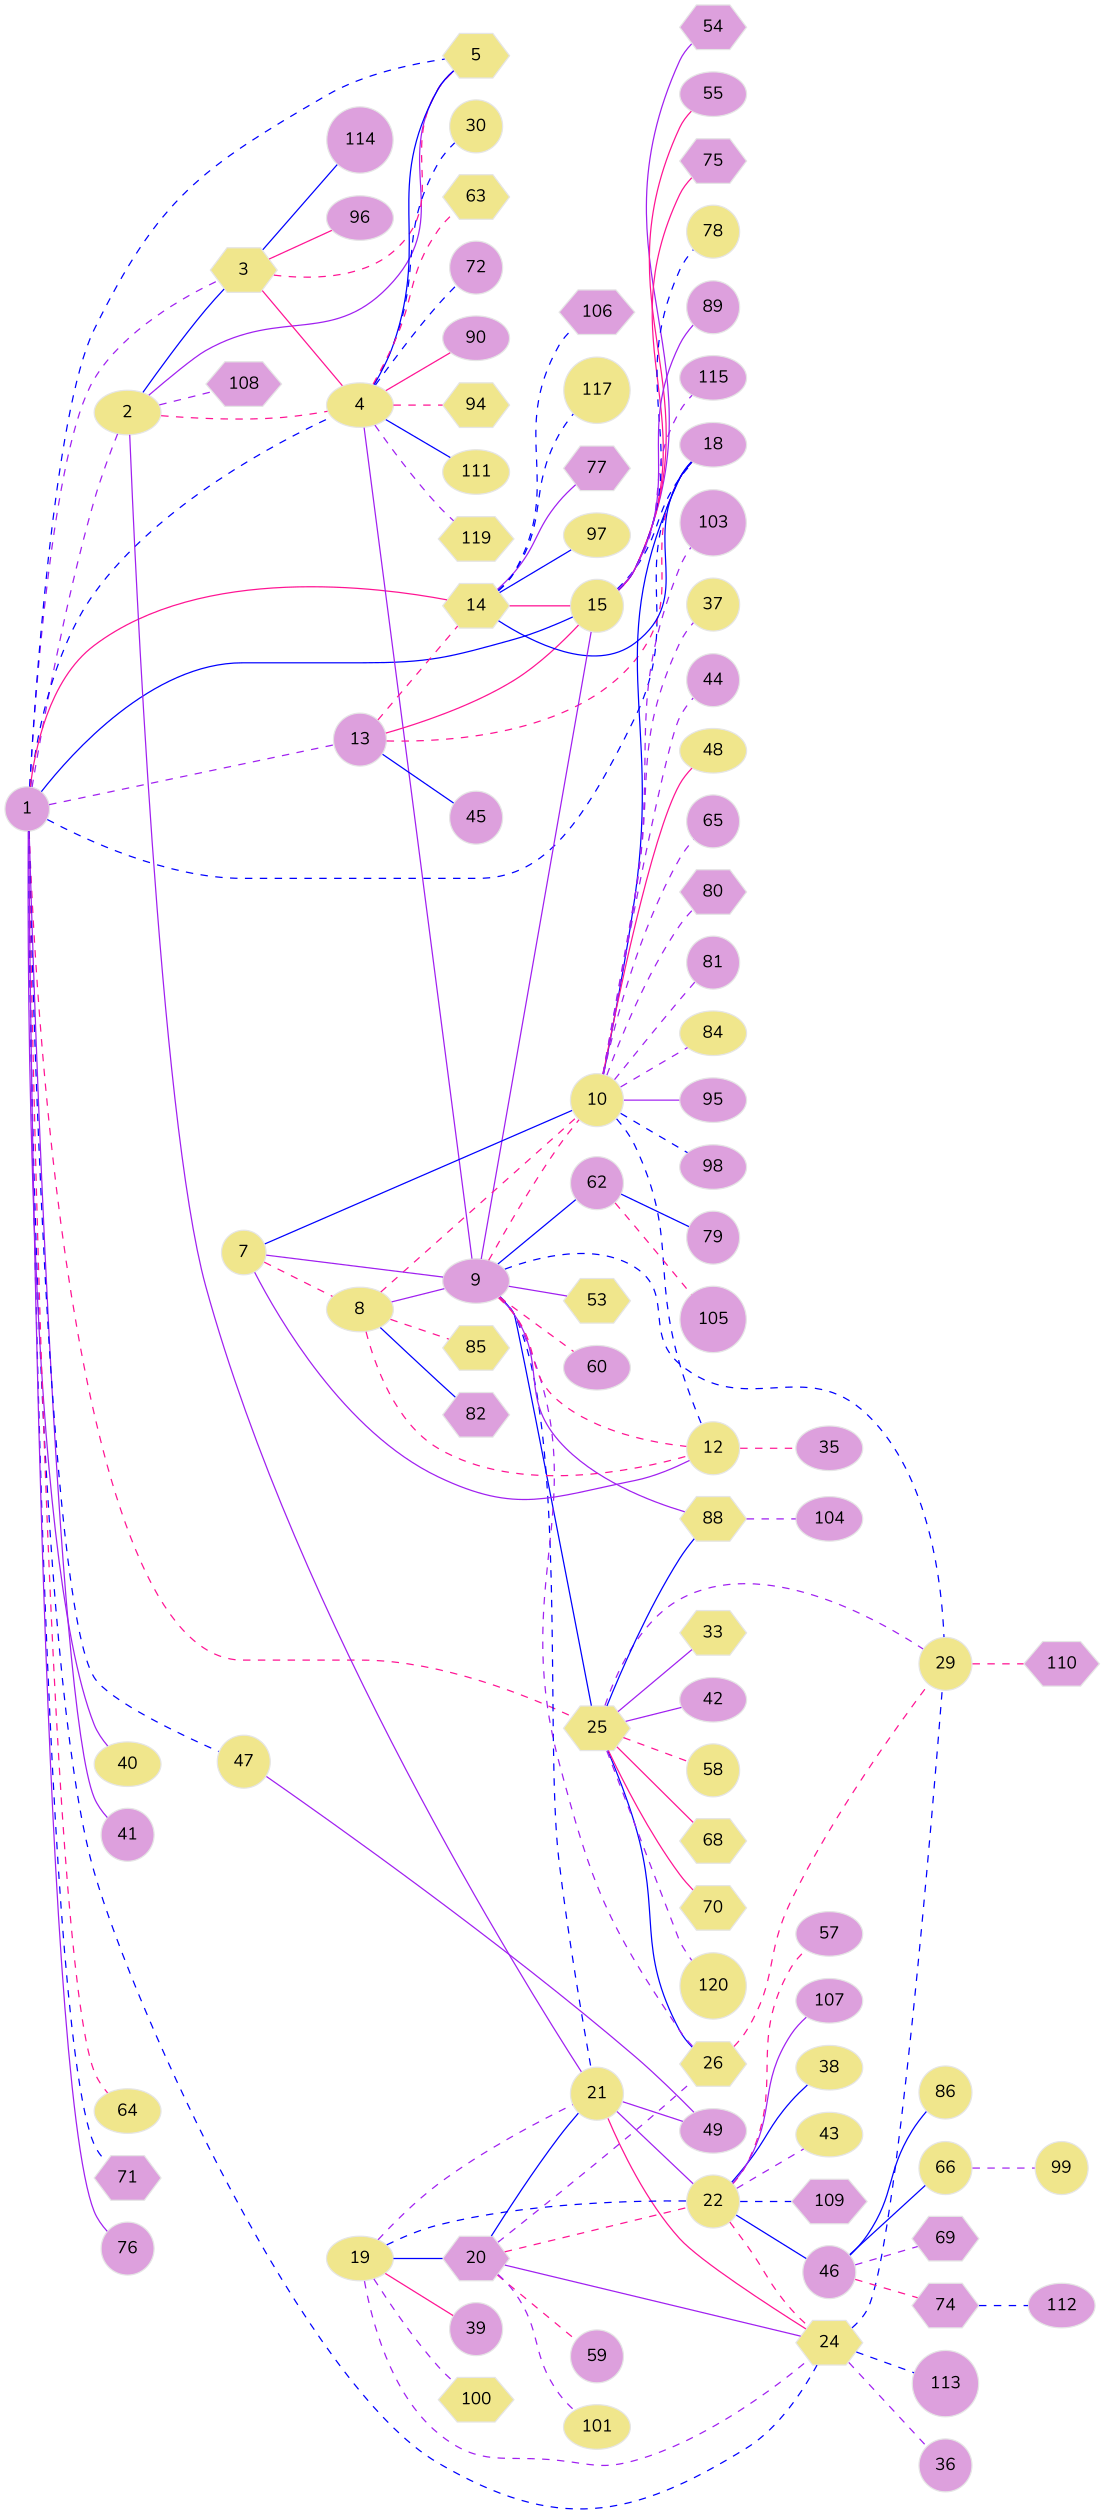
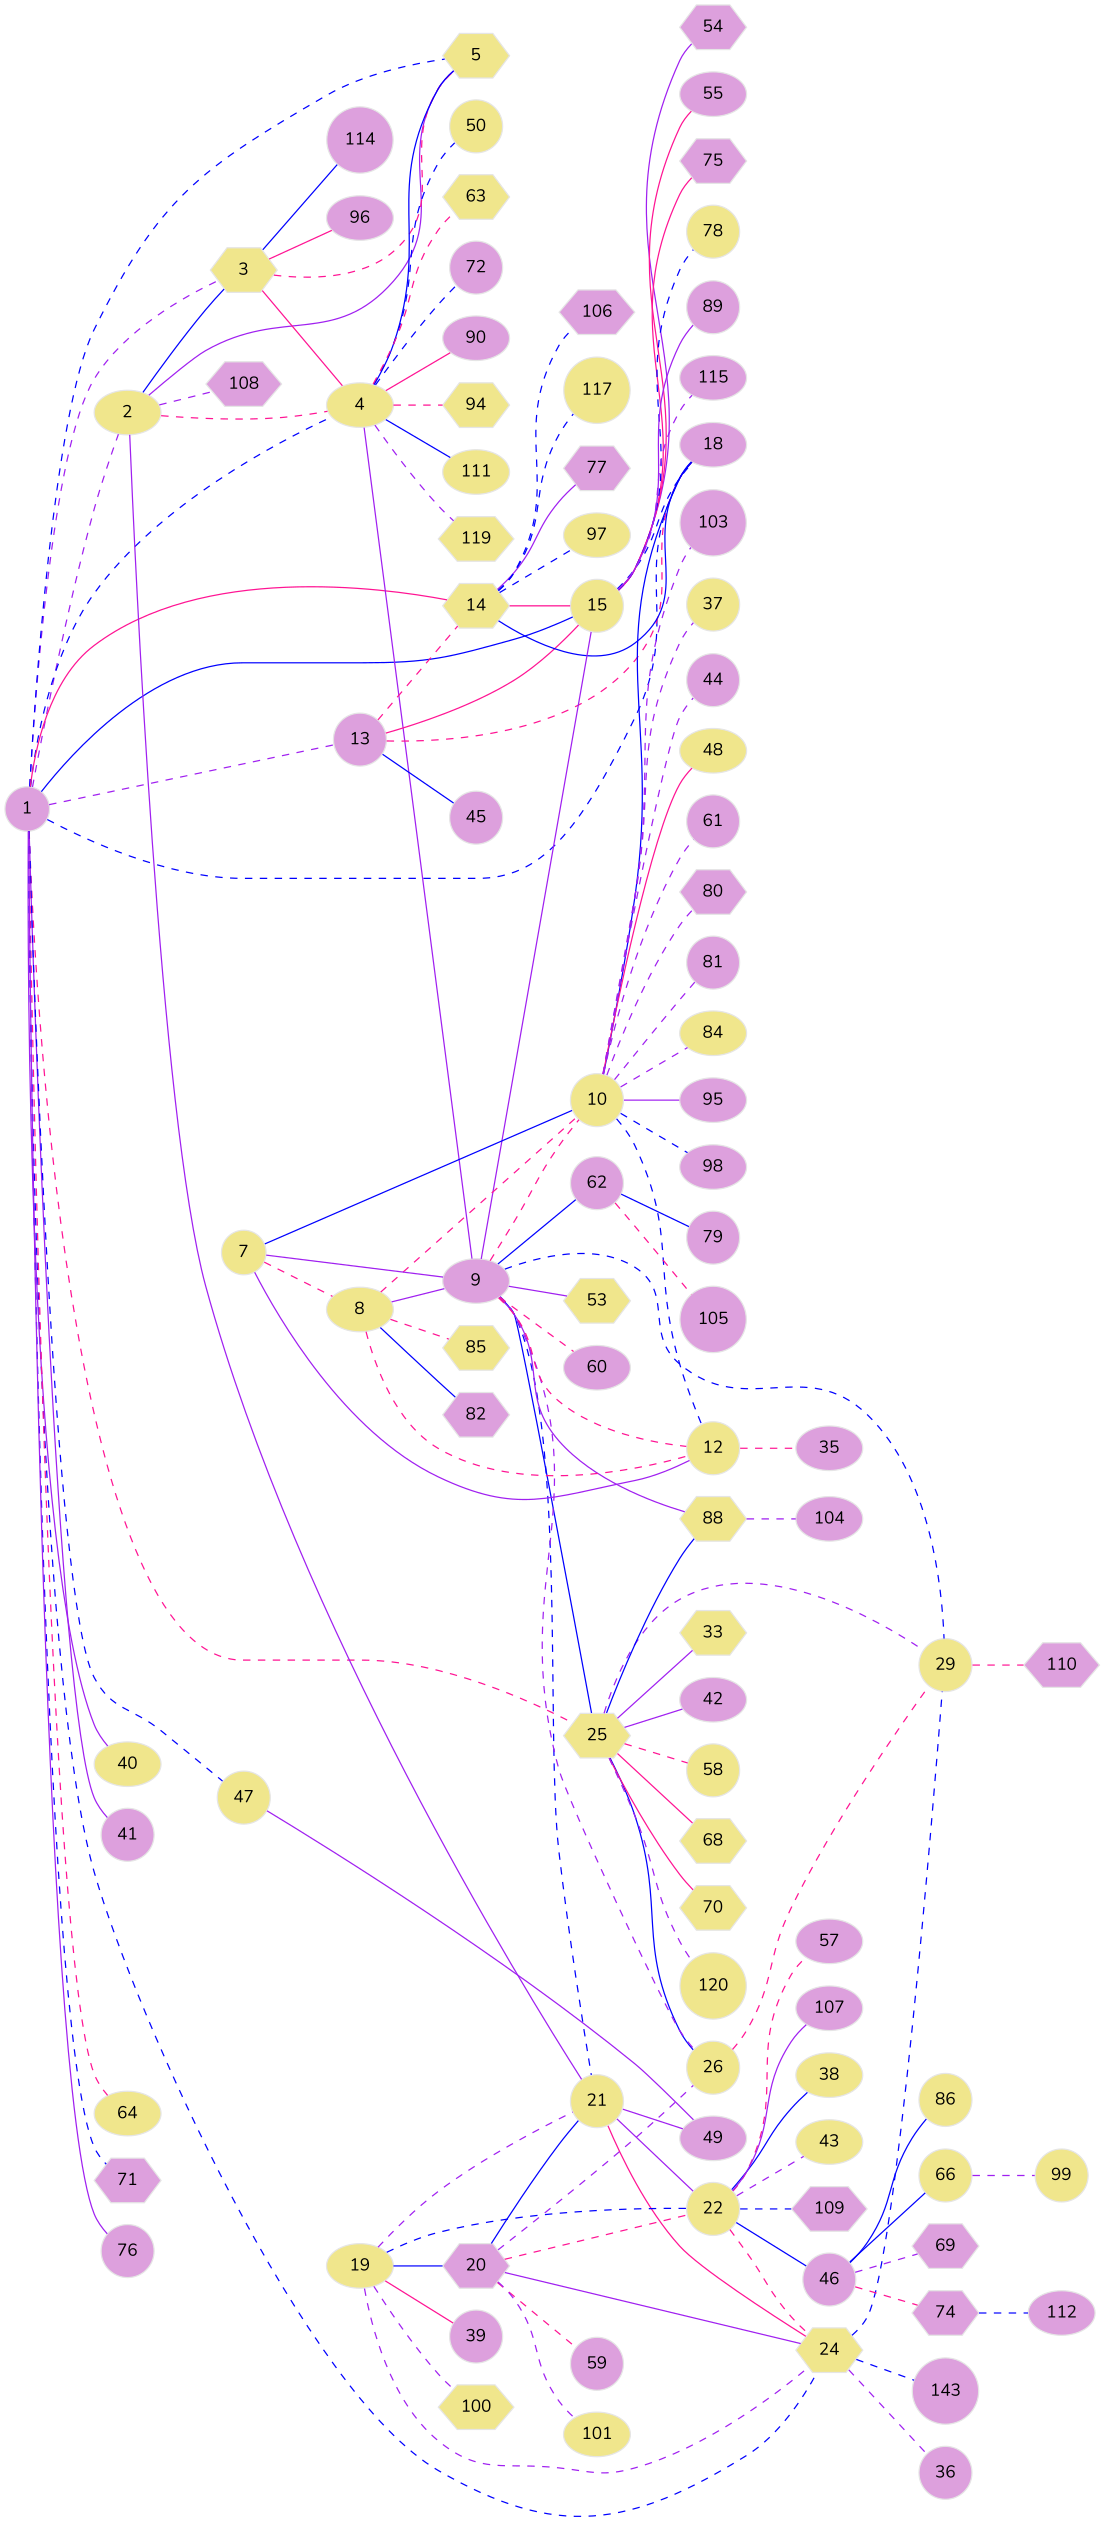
(476, 126) -> (476, 126)
(535, 571) -> (535, 571)
(713, 821) -> (713, 821)
(713, 2064) -> (713, 2068)
(945, 2384) -> (945, 2391)
